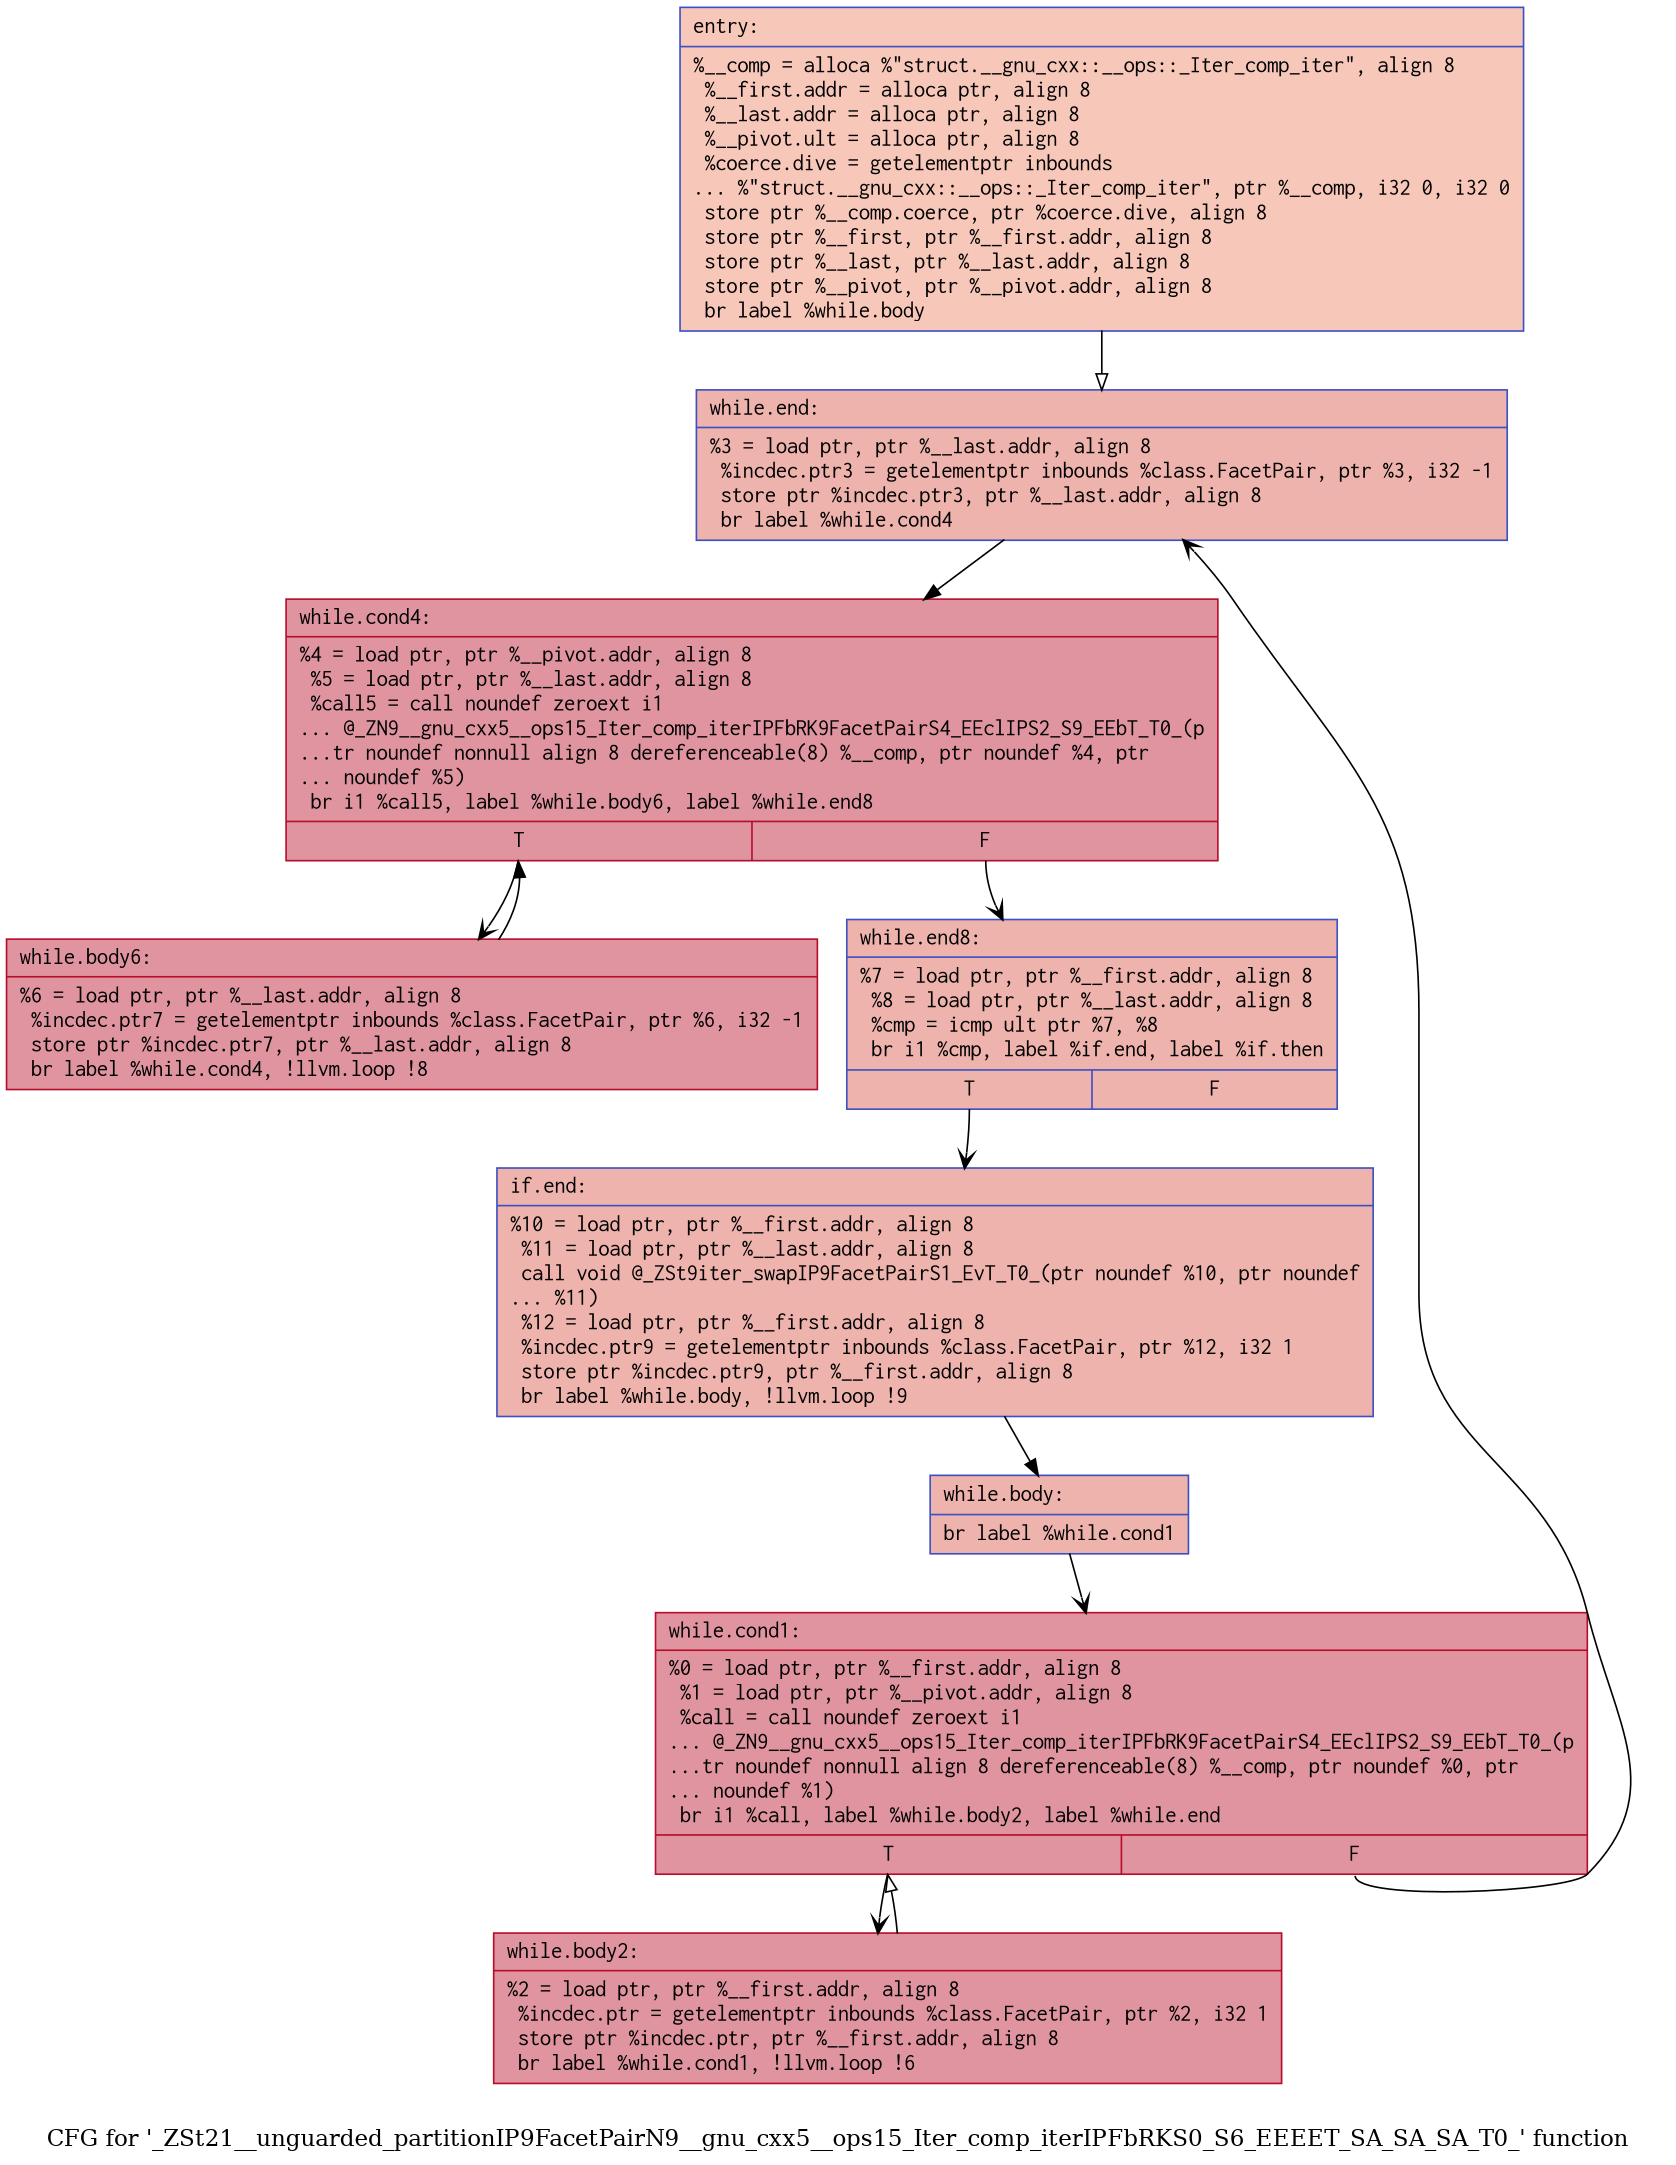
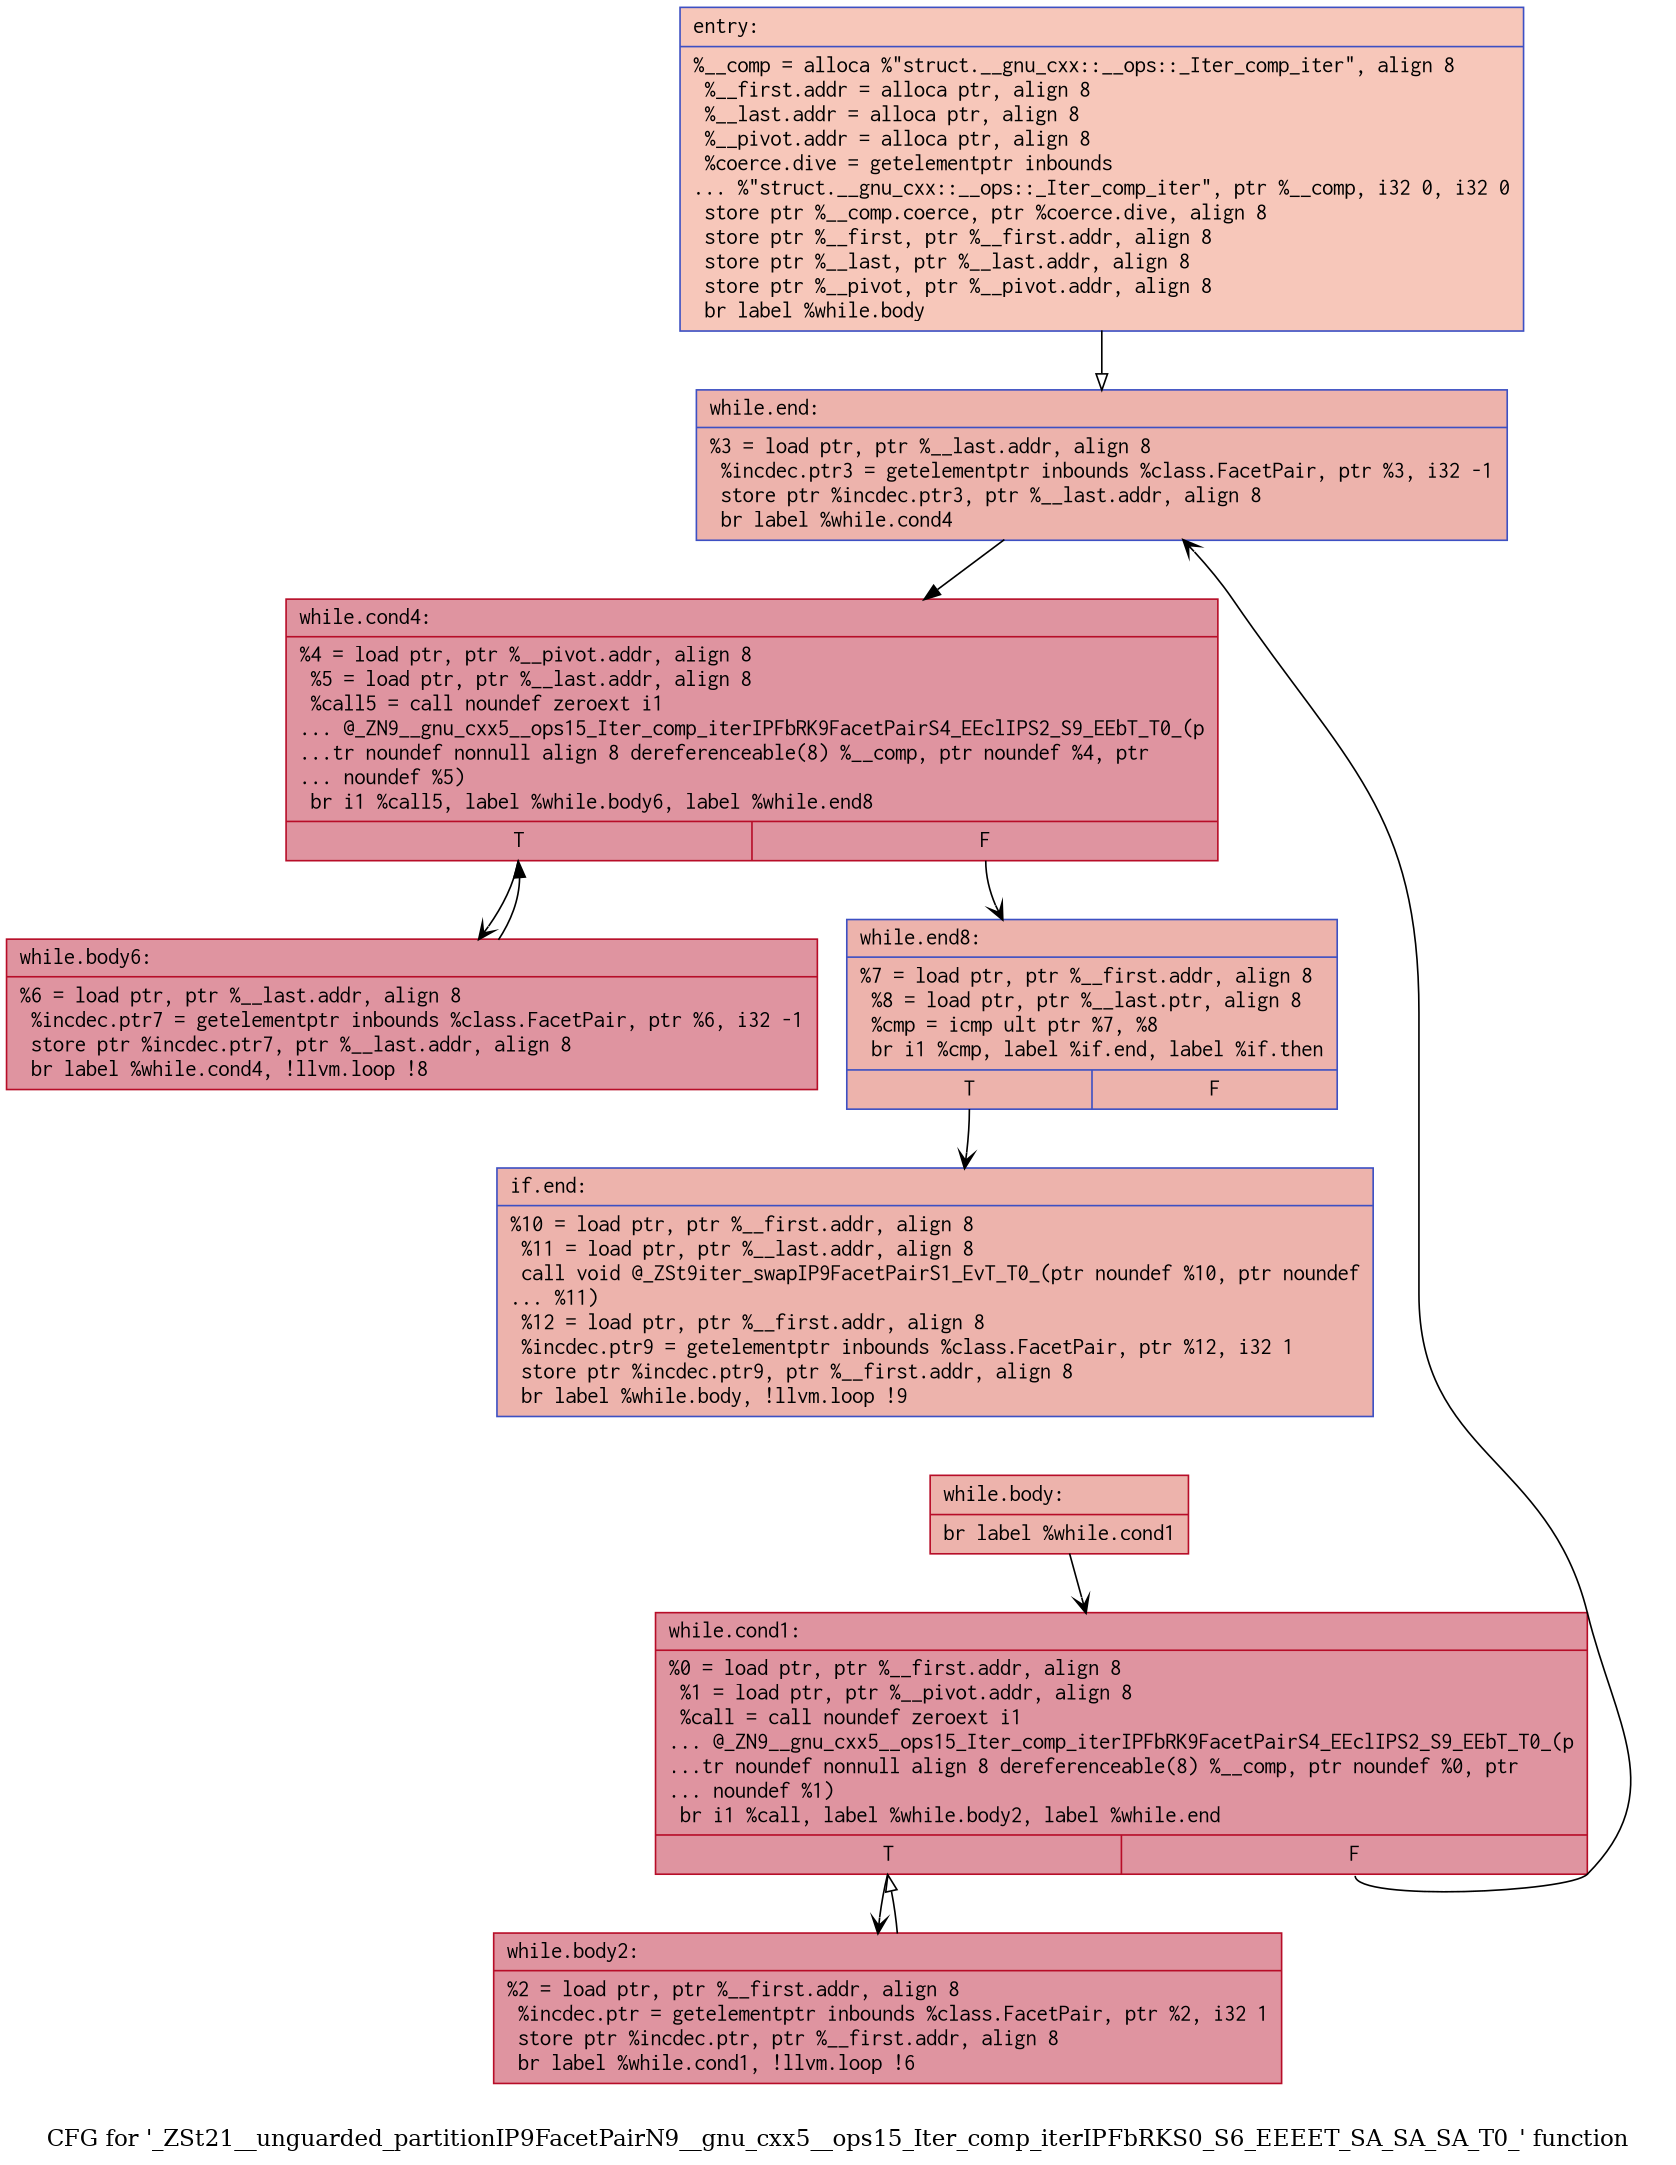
(887, 139) -> (893, 139)
(1086, 1000) -> (1081, 1000)
(1017, 1439) -> none
(1059, 1515) -> (1059, 1515)
